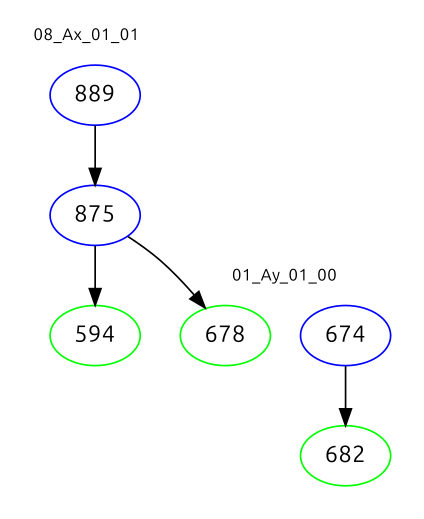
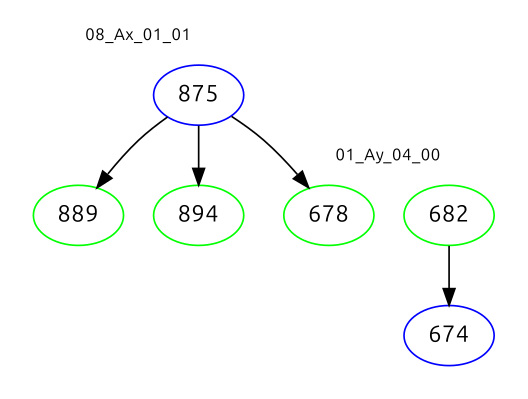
(95, 95) -> (78, 215)
(95, 147) -> (136, 143)
(285, 276) -> (389, 156)
(95, 336) -> (199, 215)
(346, 387) -> (449, 267)
